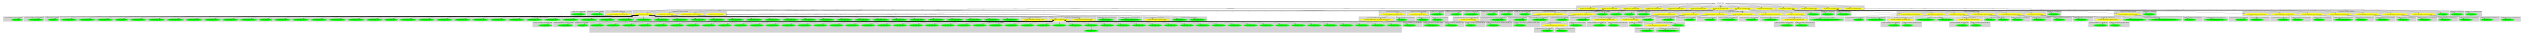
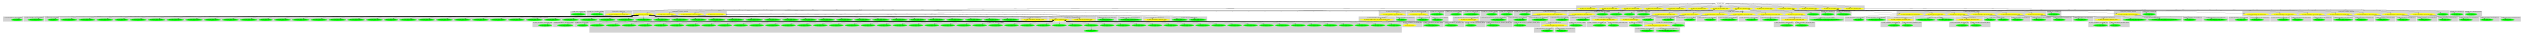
(1410, 25) -> (1410, 25)
